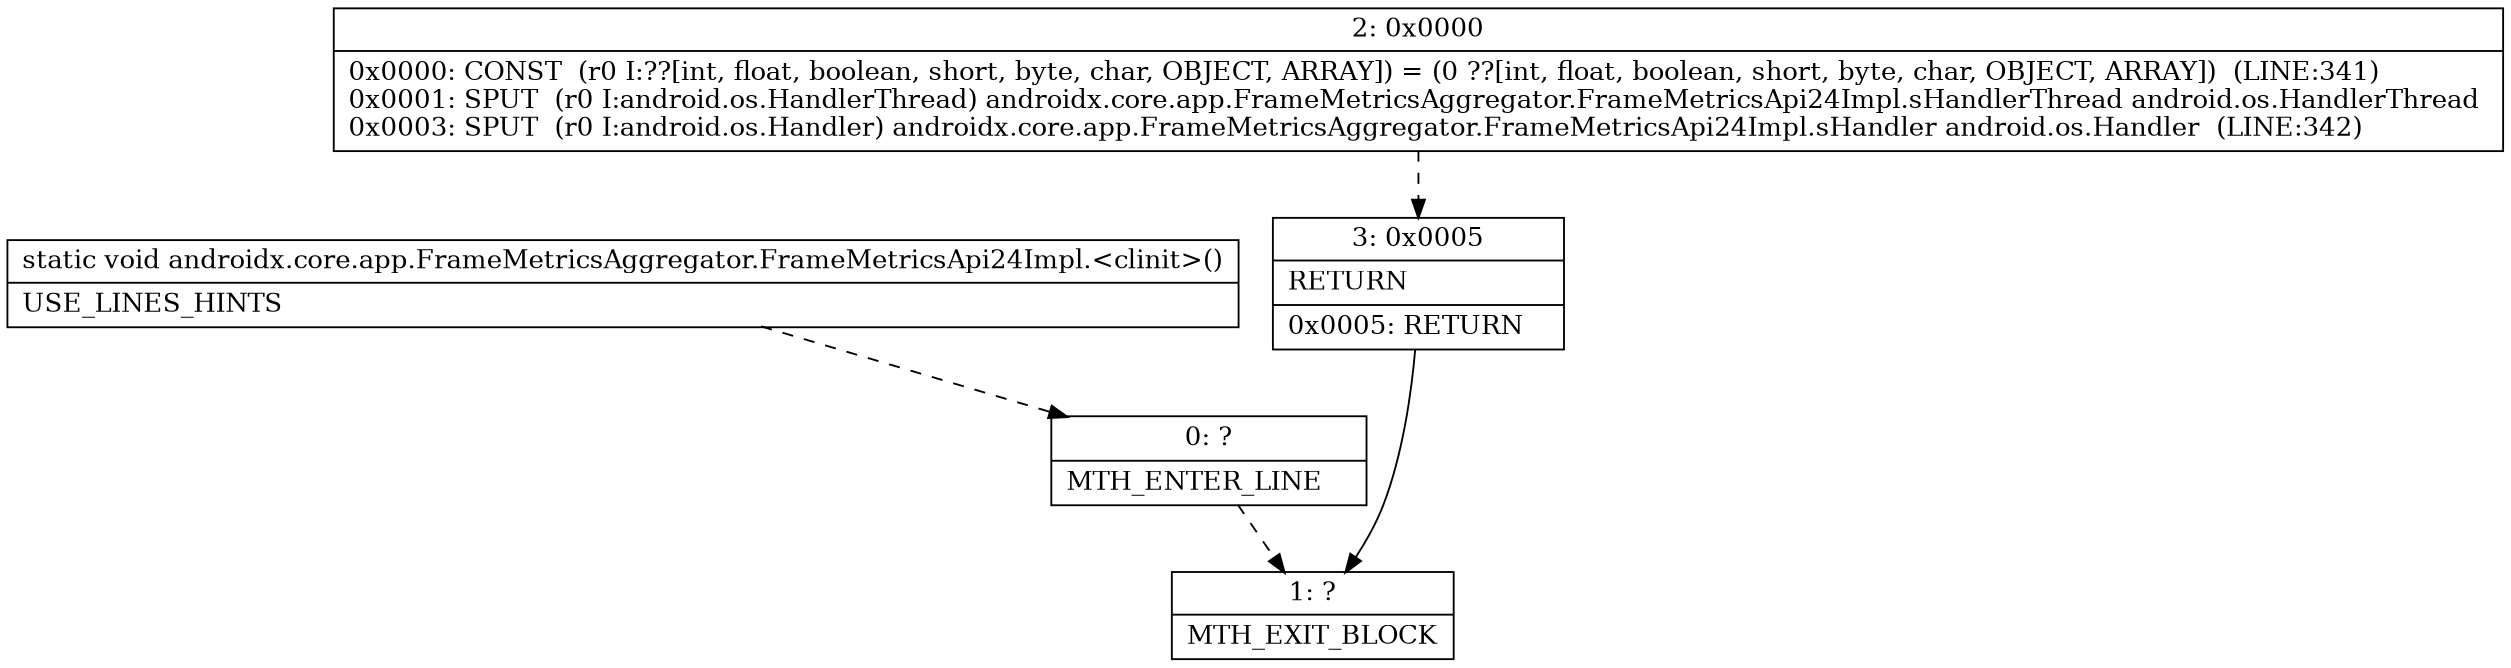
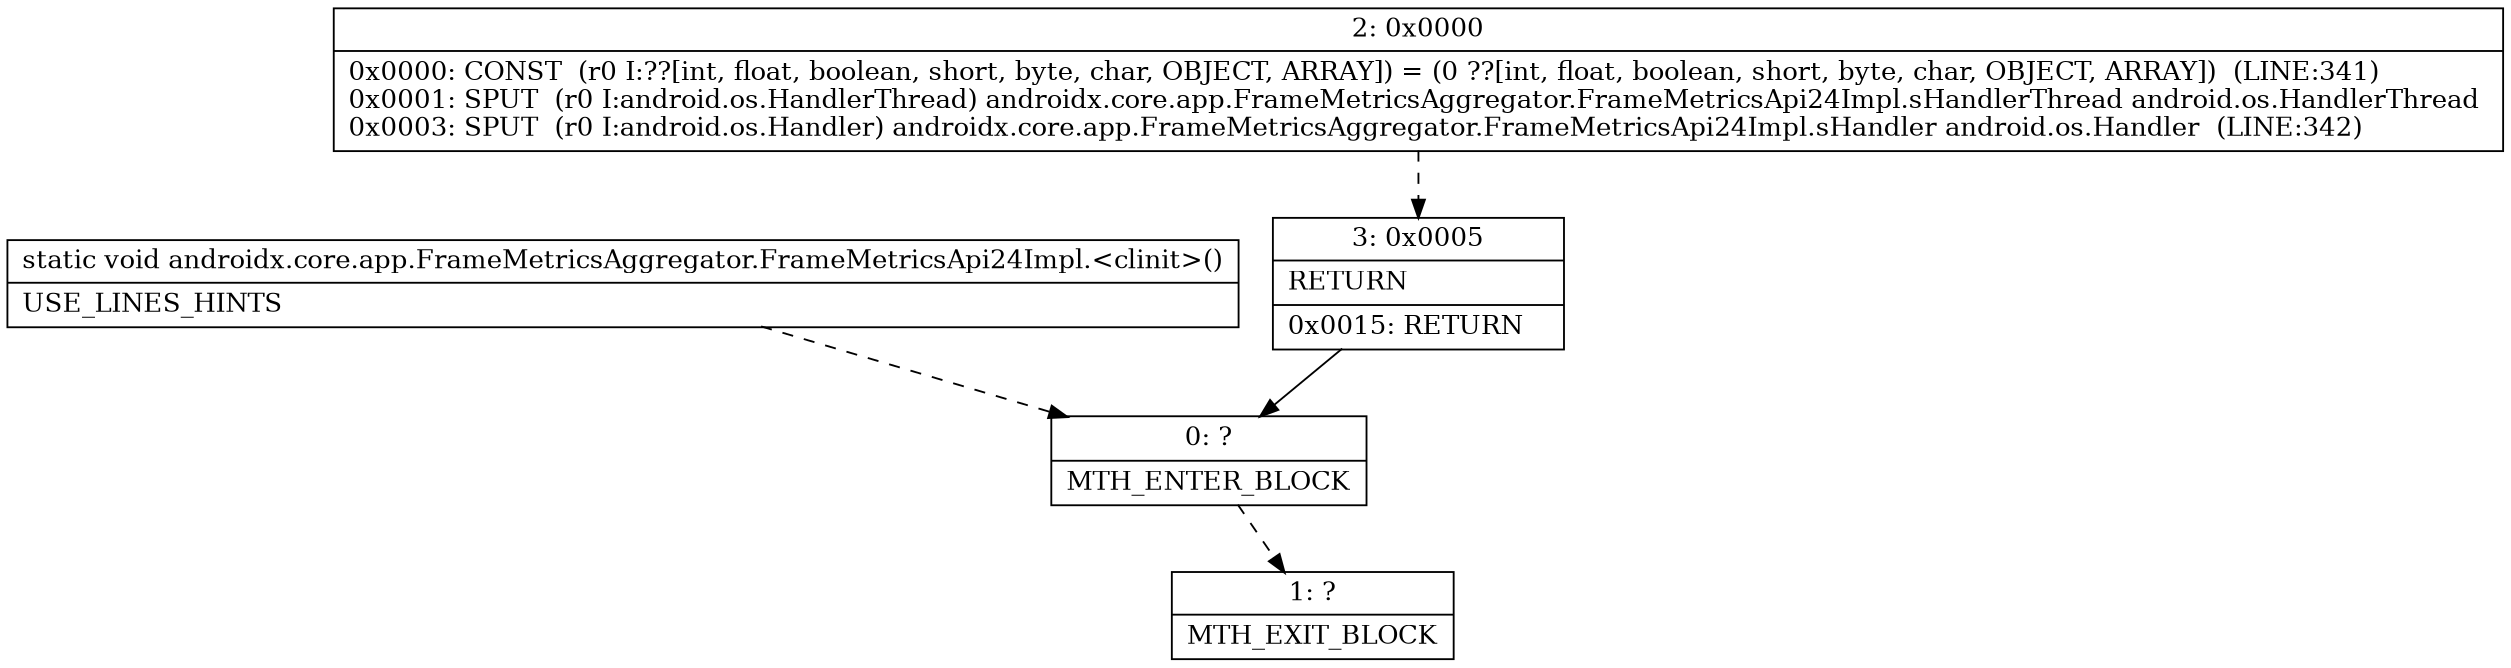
(1418, 326) -> (1418, 326)
(1398, 457) -> (1308, 377)
(1195, 482) -> (1209, 482)
